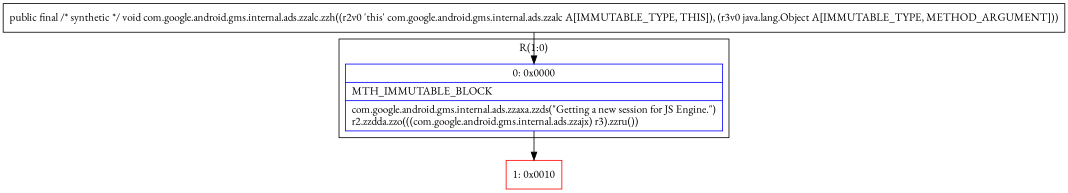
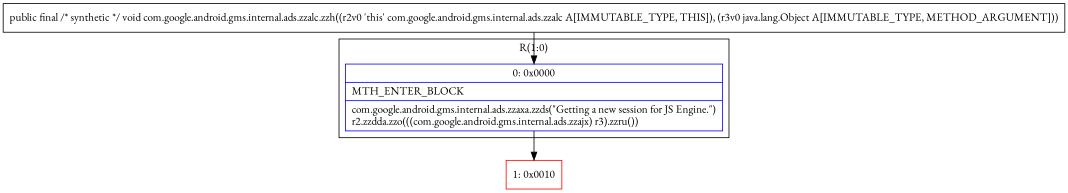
(423, 91) -> (408, 91)
